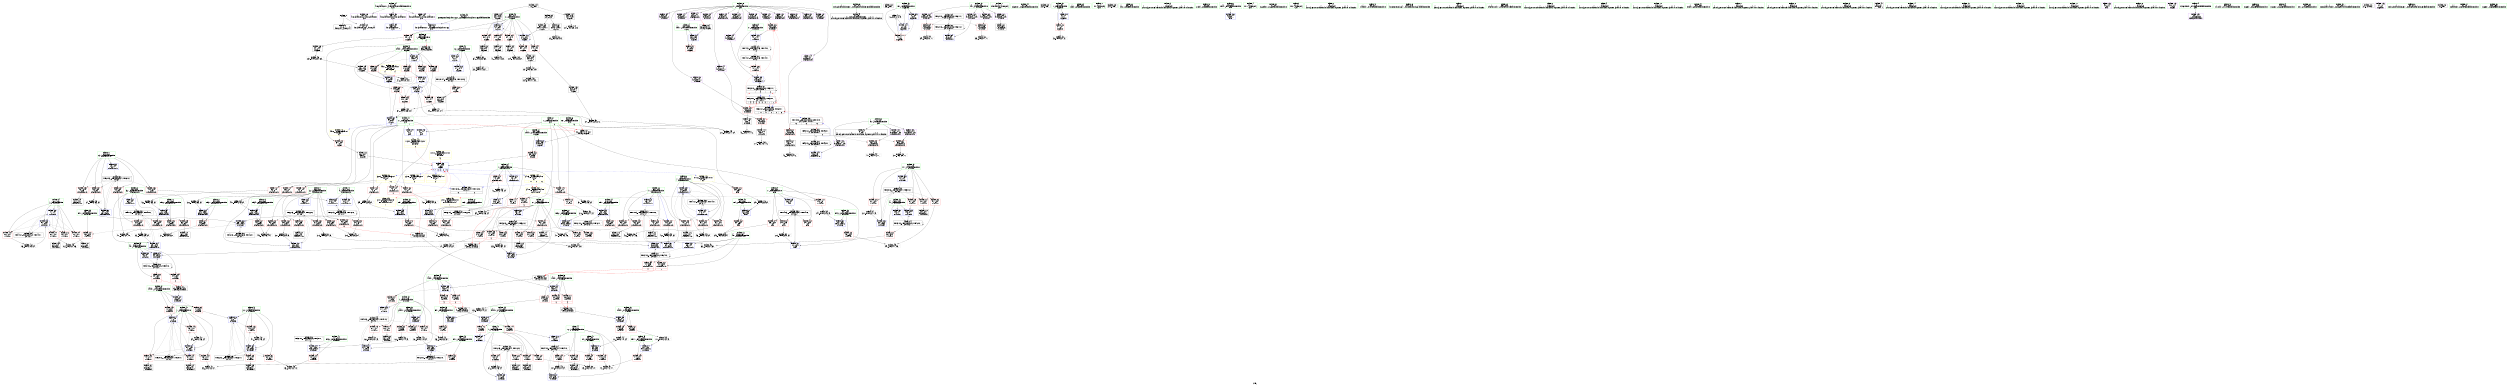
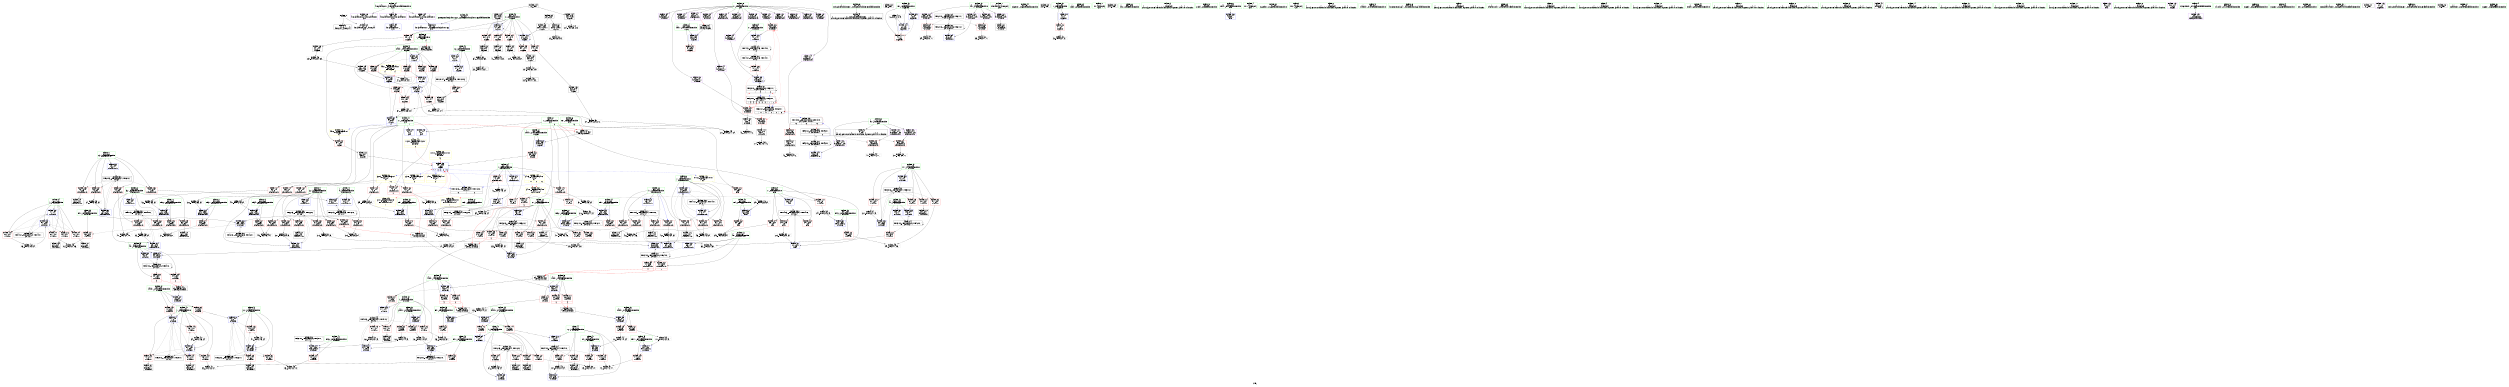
(2368, 6) -> (2368, 6)
(584, 134) -> (584, 134)
